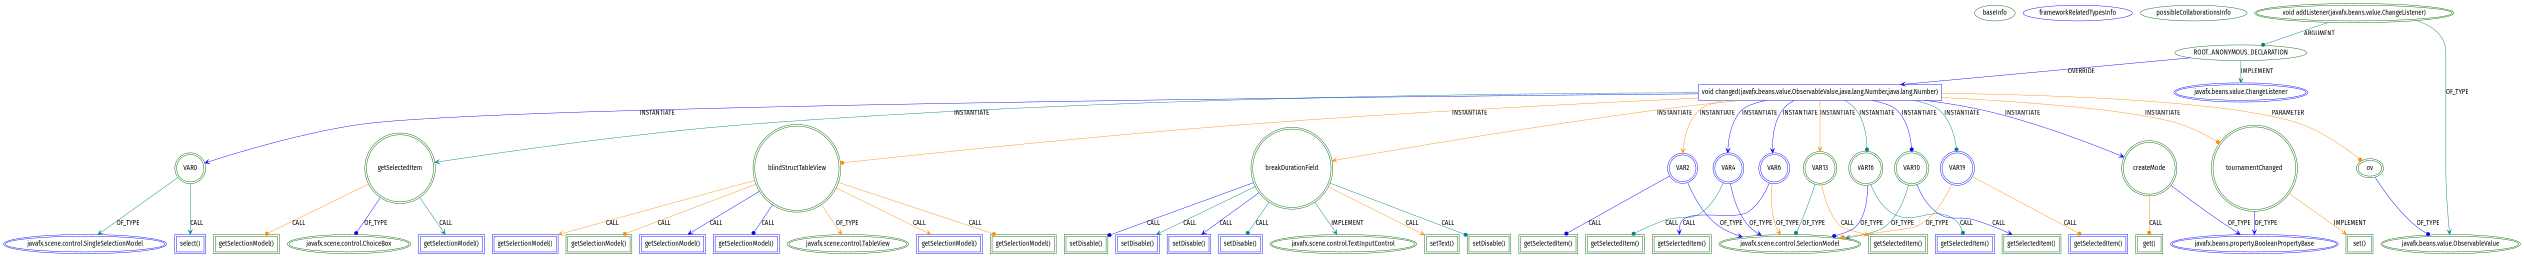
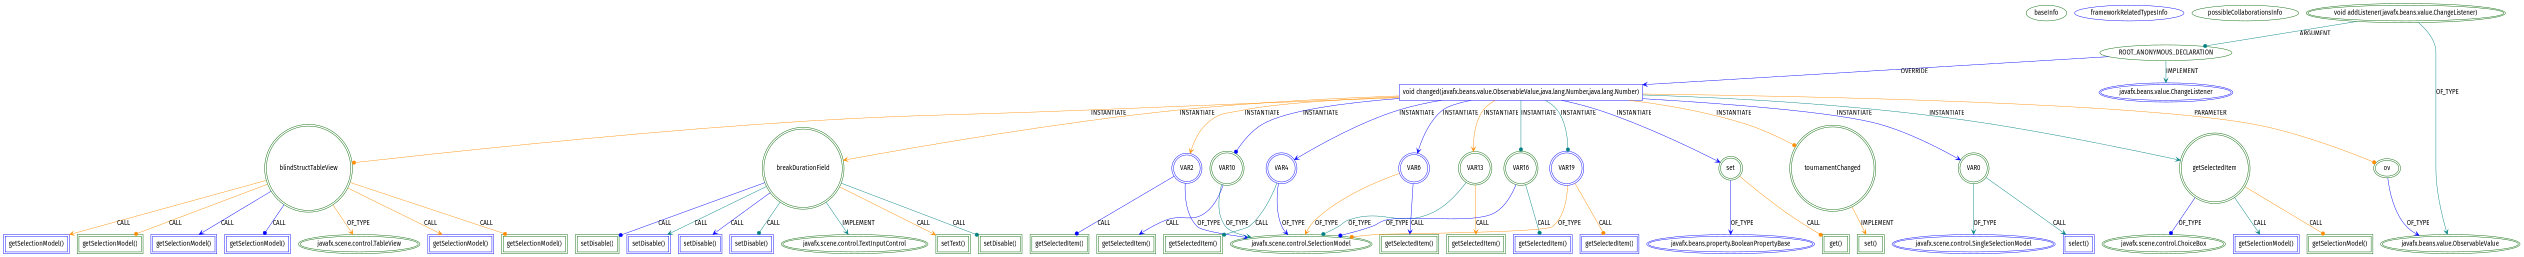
(2149, 168) -> (1731, 168)
(2398, 208) -> (2396, 209)
(2254, 221) -> none
